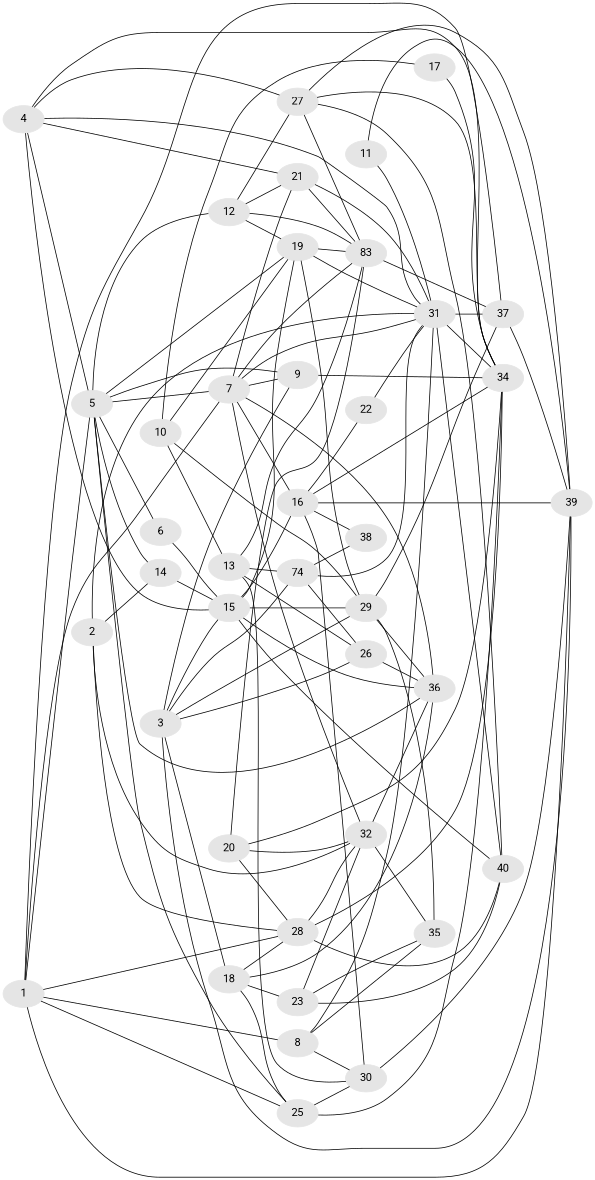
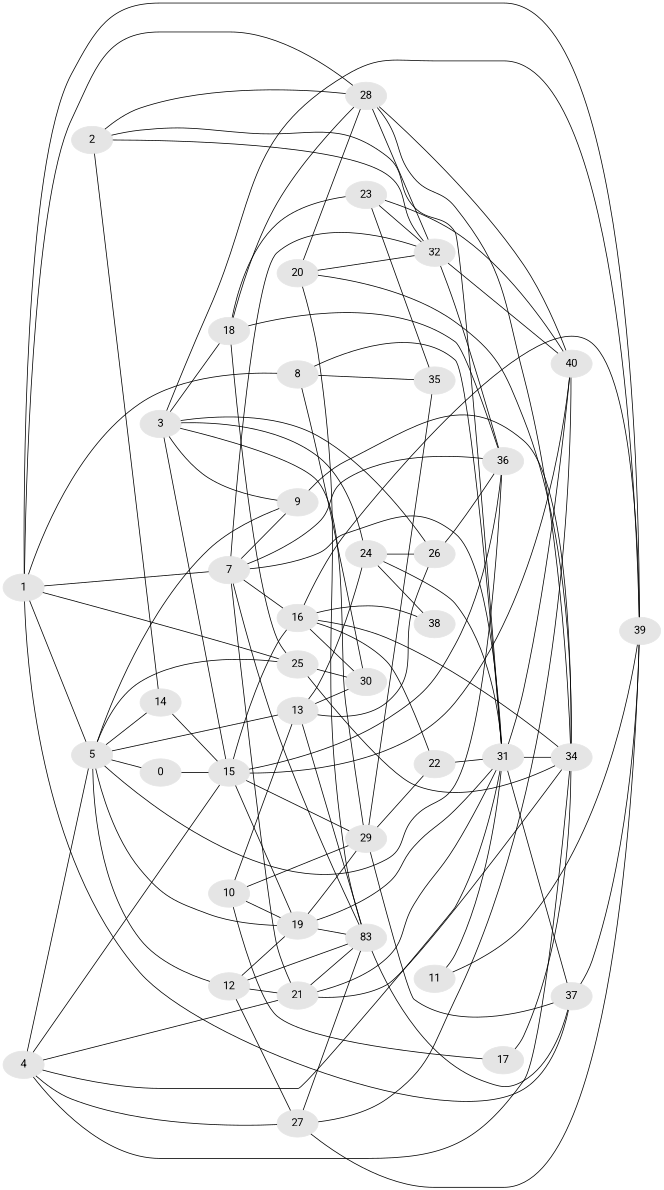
(462, 132) -> (472, 887)
(170, 396) -> (199, 732)
(161, 532) -> (161, 773)
(298, 573) -> (366, 554)
(400, 648) -> (400, 801)
(540, 819) -> none
(400, 884) -> (500, 306)
